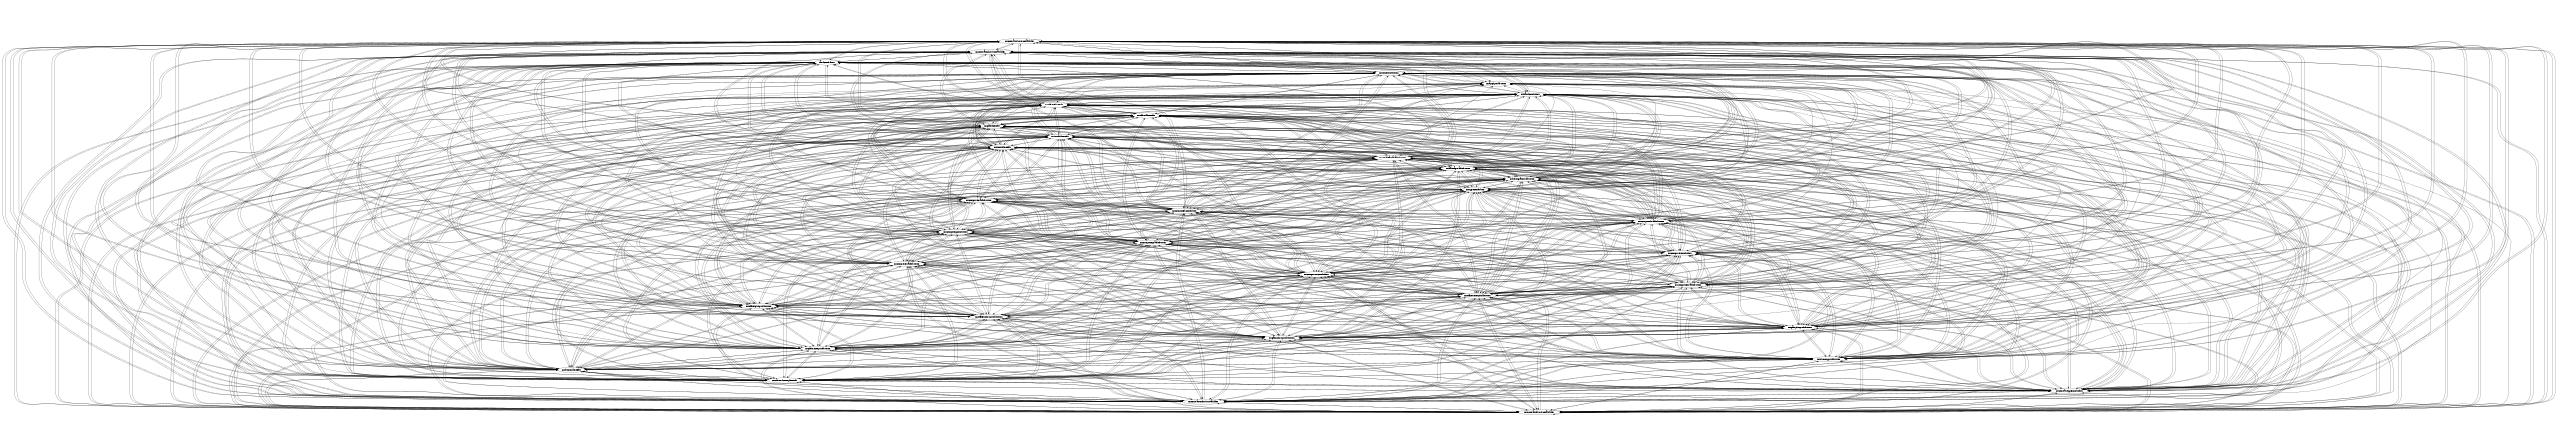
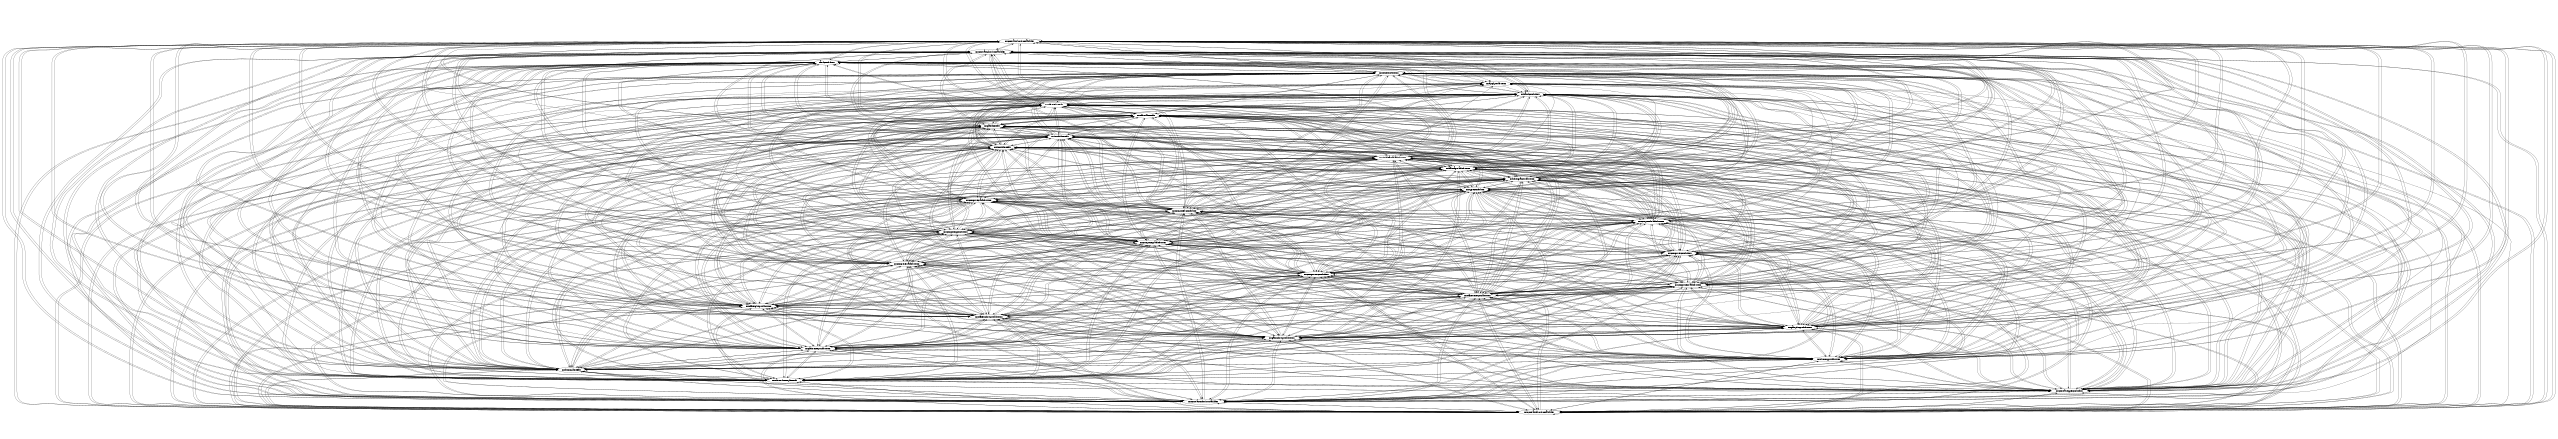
(428, 75) -> none
(1515, 89) -> (1512, 89)
(2116, 228) -> none
none -> (696, 232)
none -> (1035, 275)
